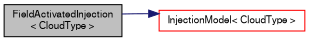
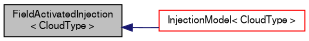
(135, 14) -> (146, 28)
